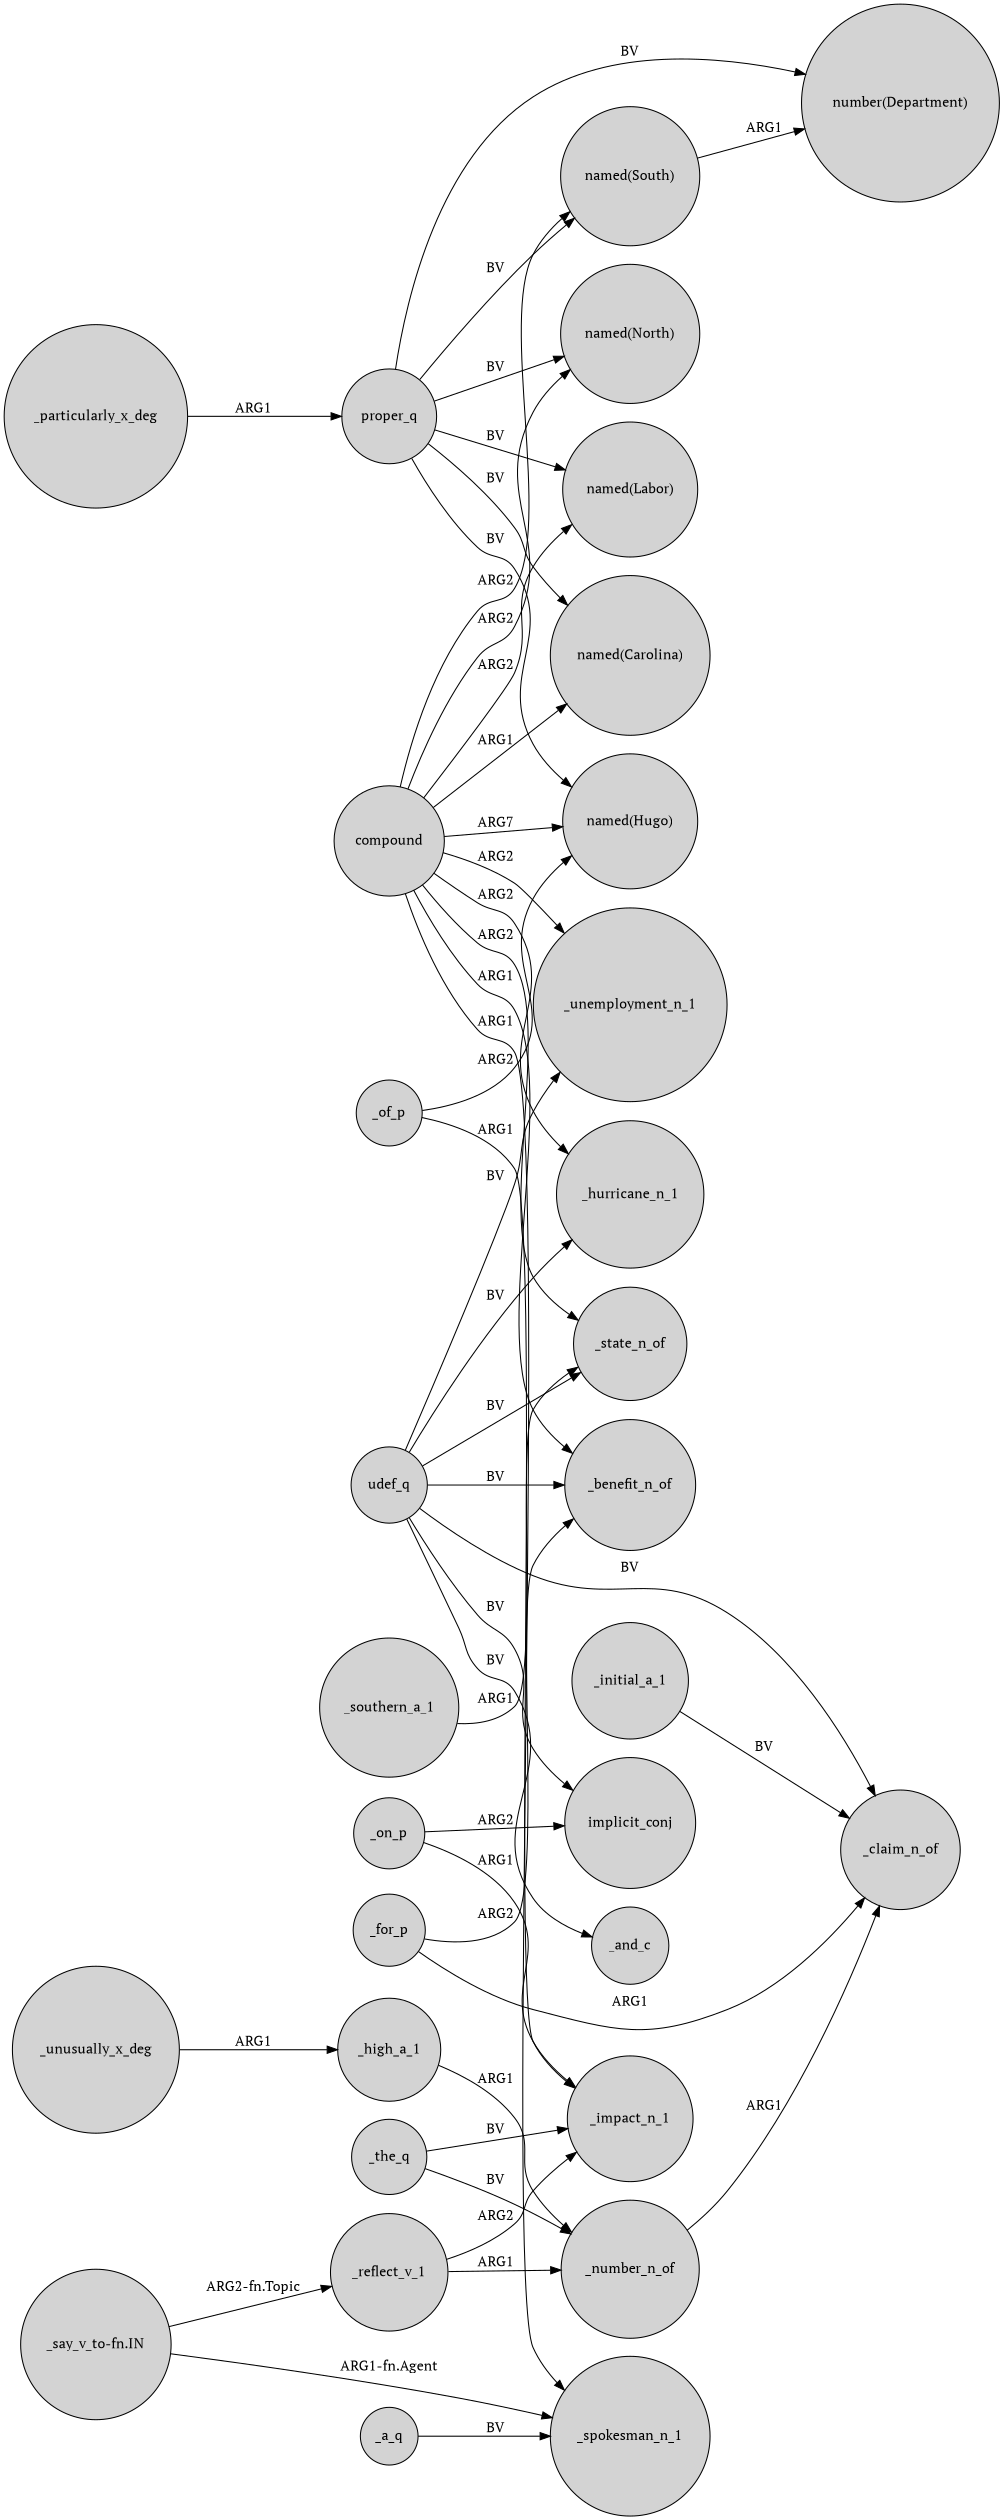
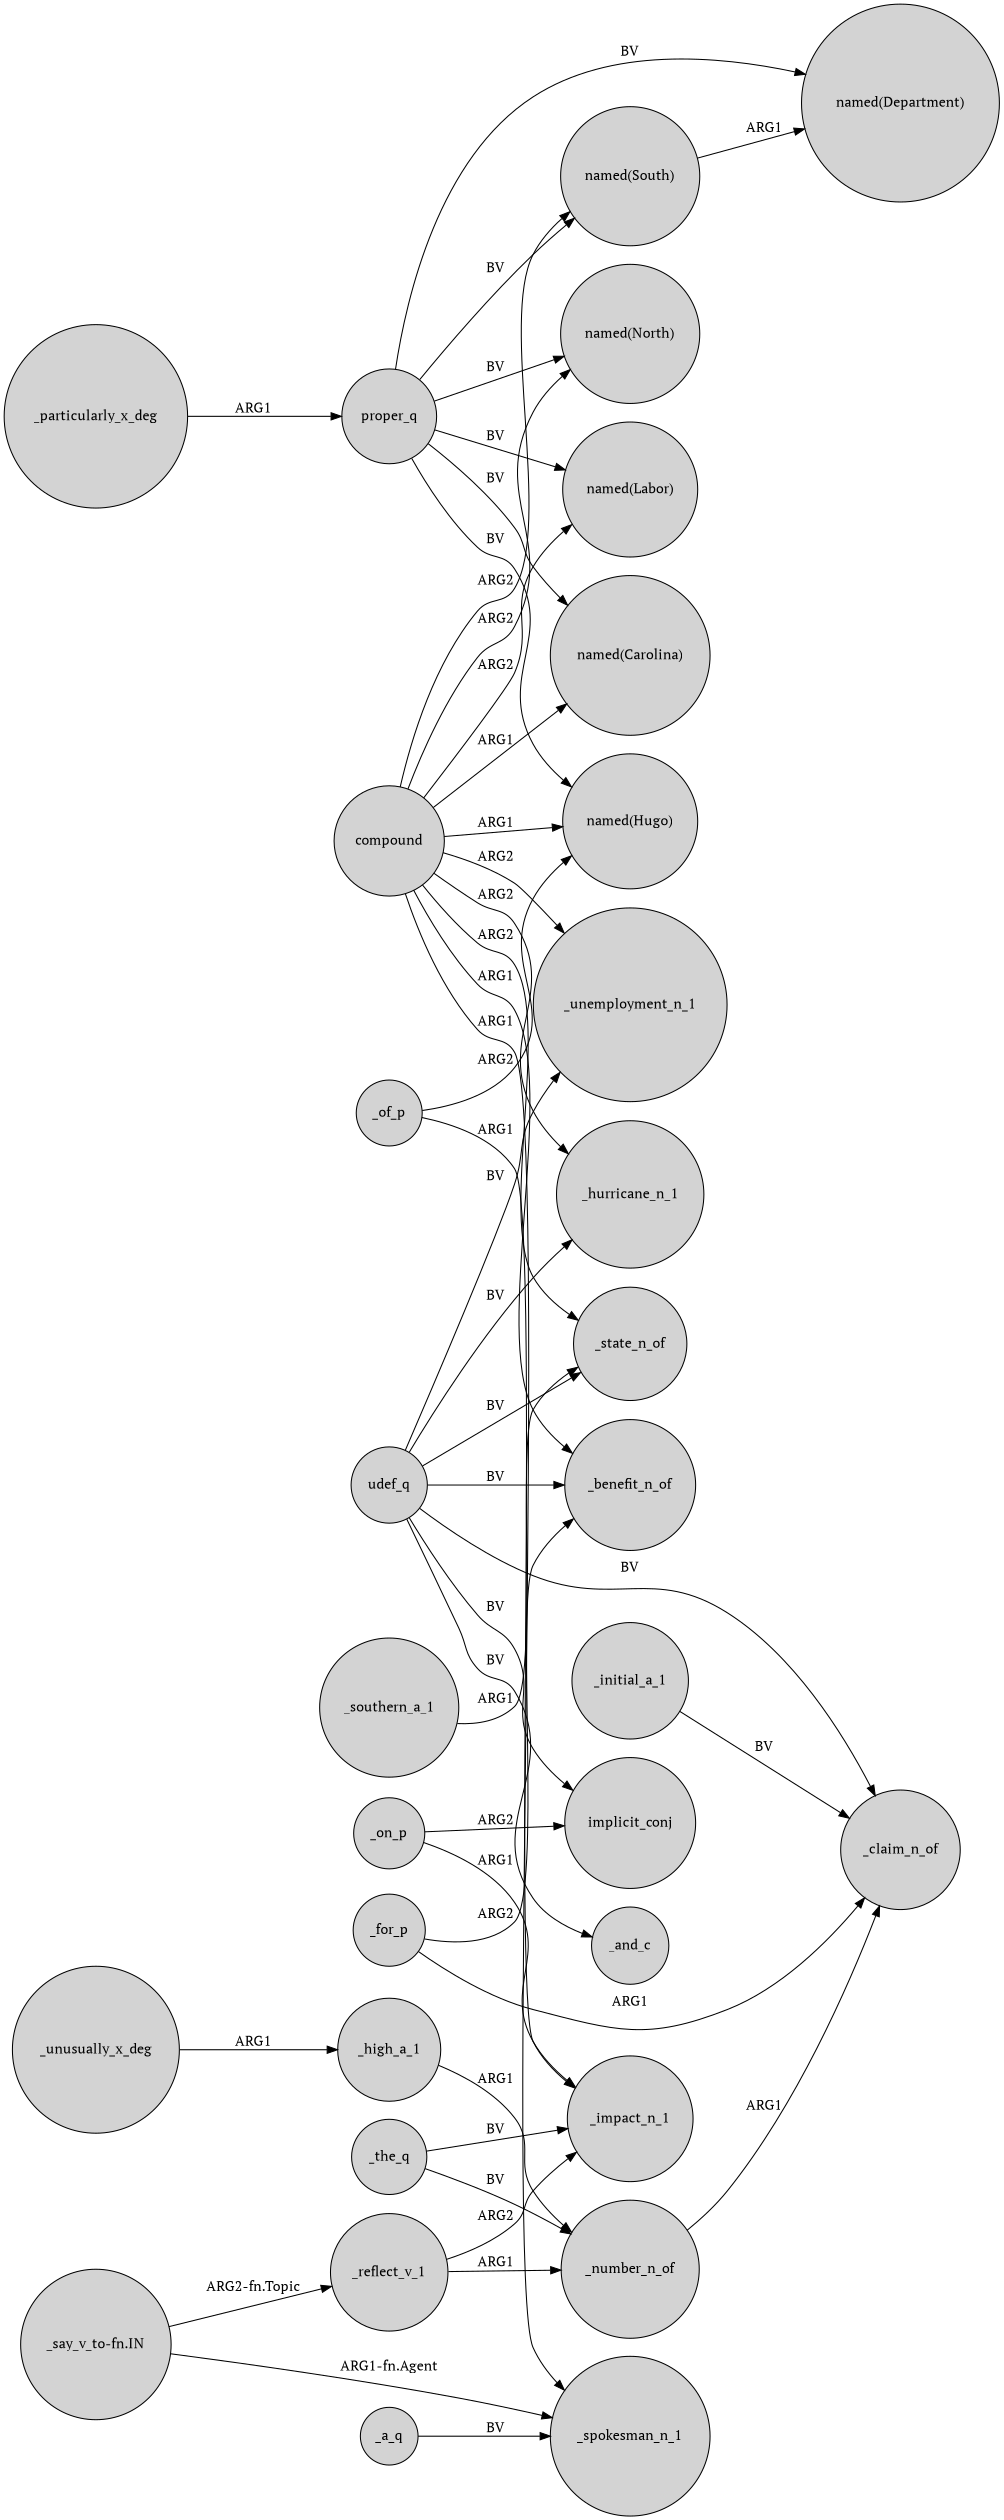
(900, 103) -> (900, 103)
(496, 823) -> (496, 823)
